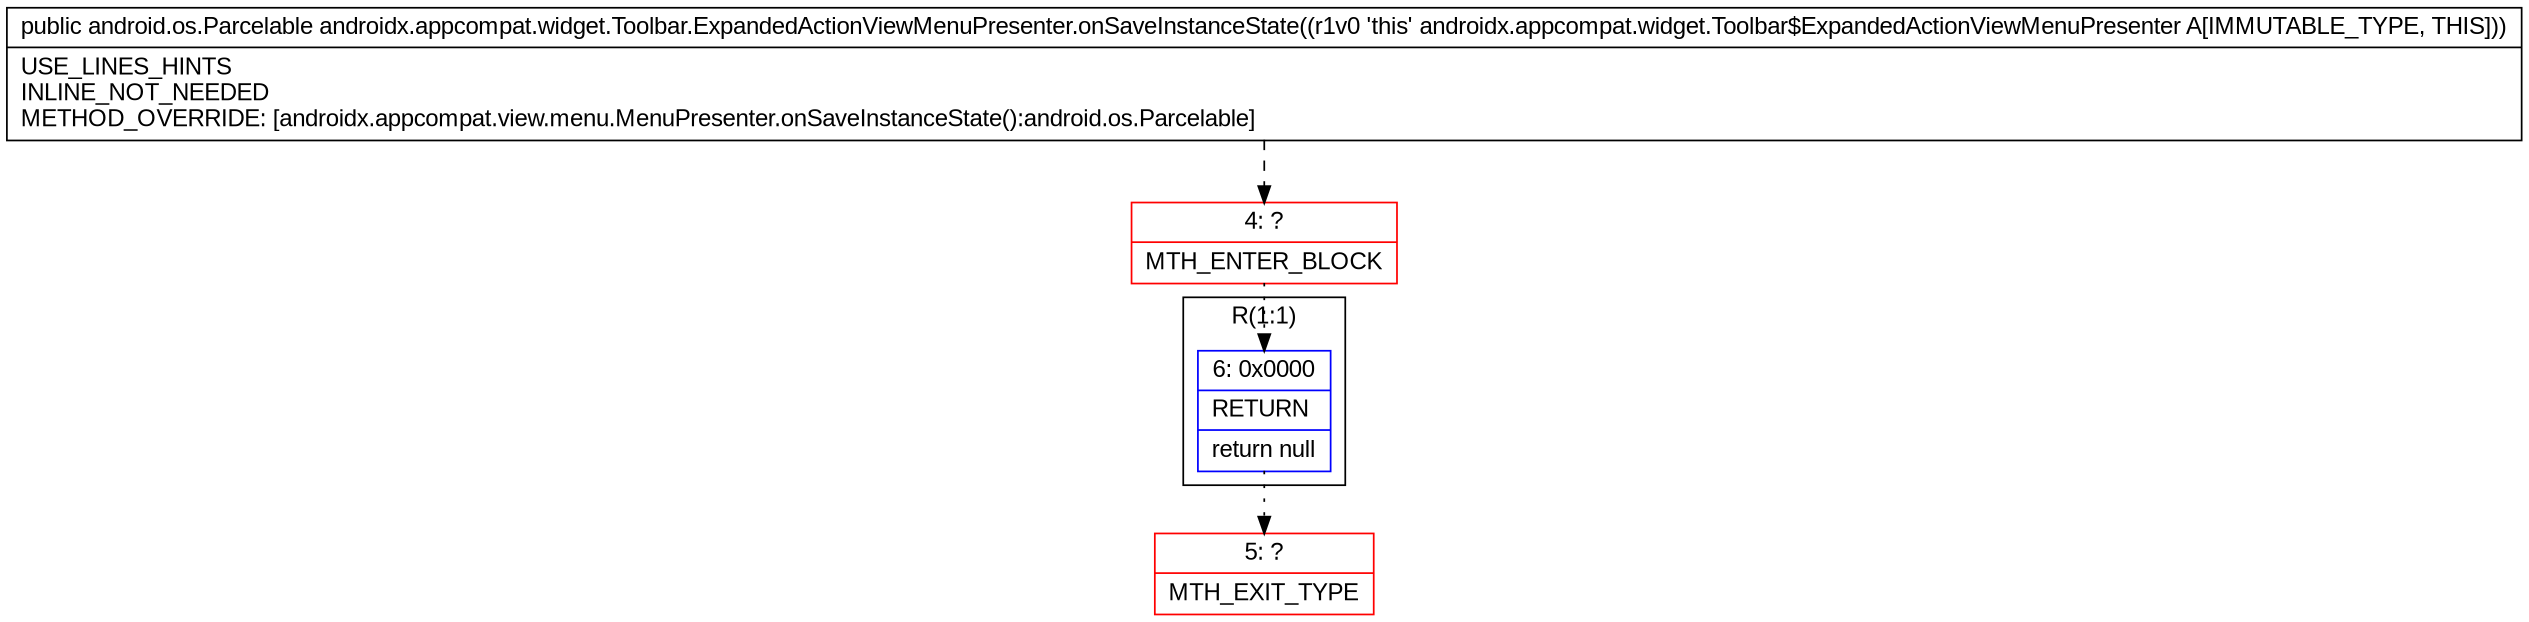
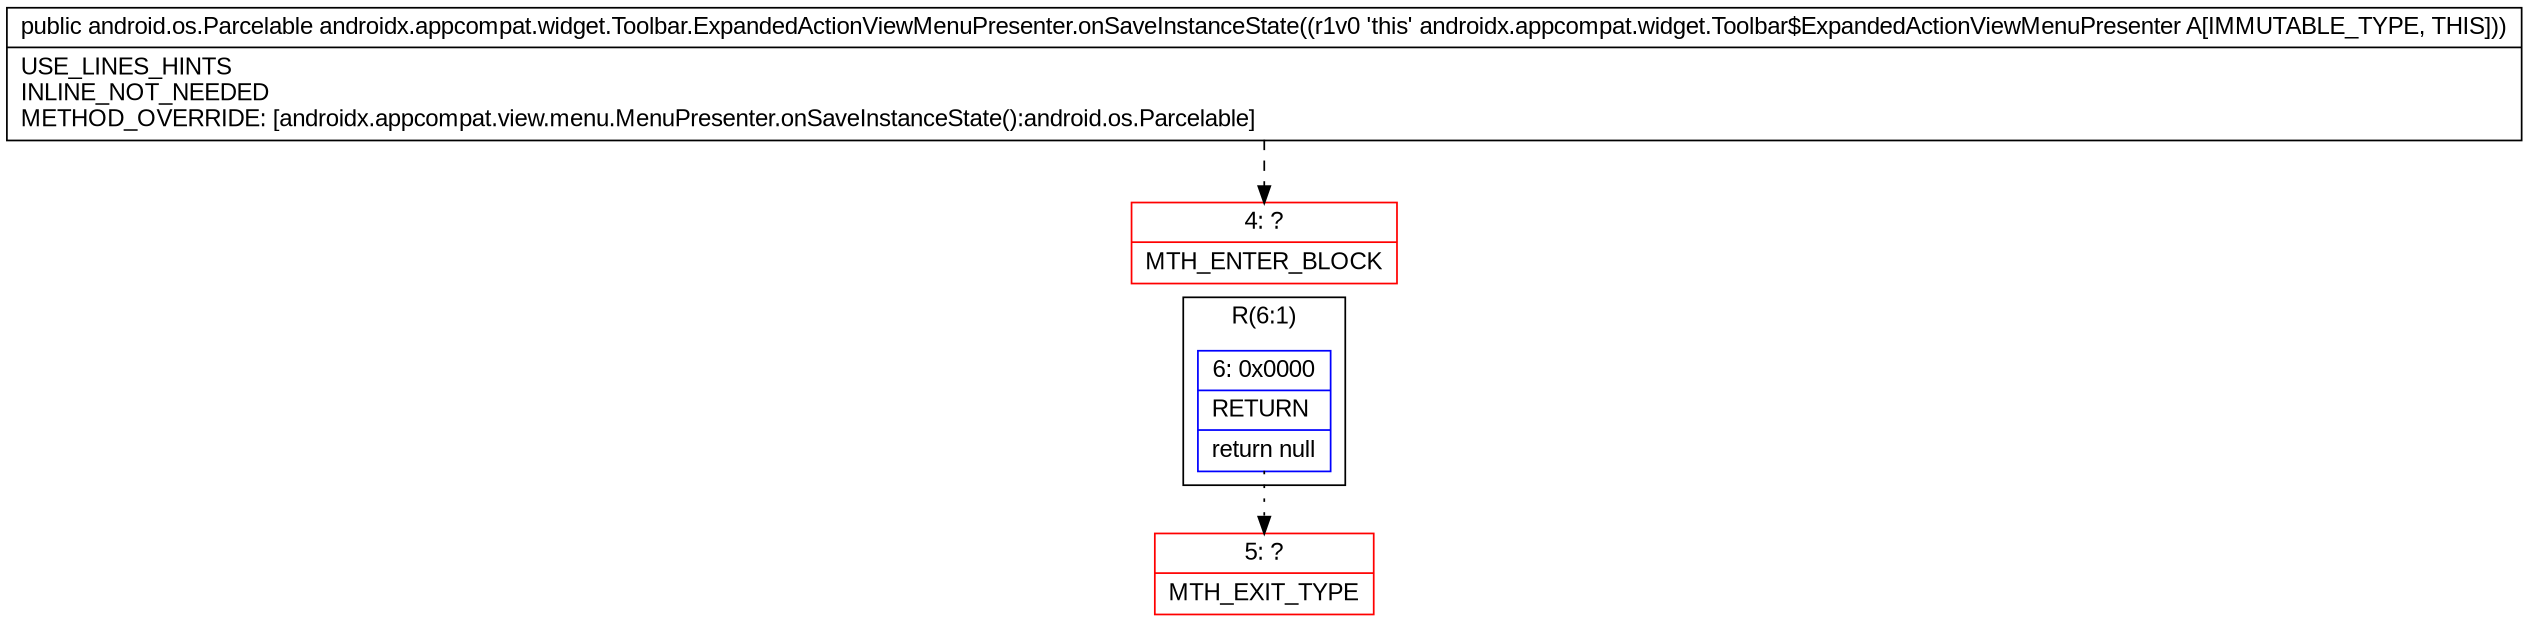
(1264, 308) -> none
(1264, 317) -> (1264, 317)
